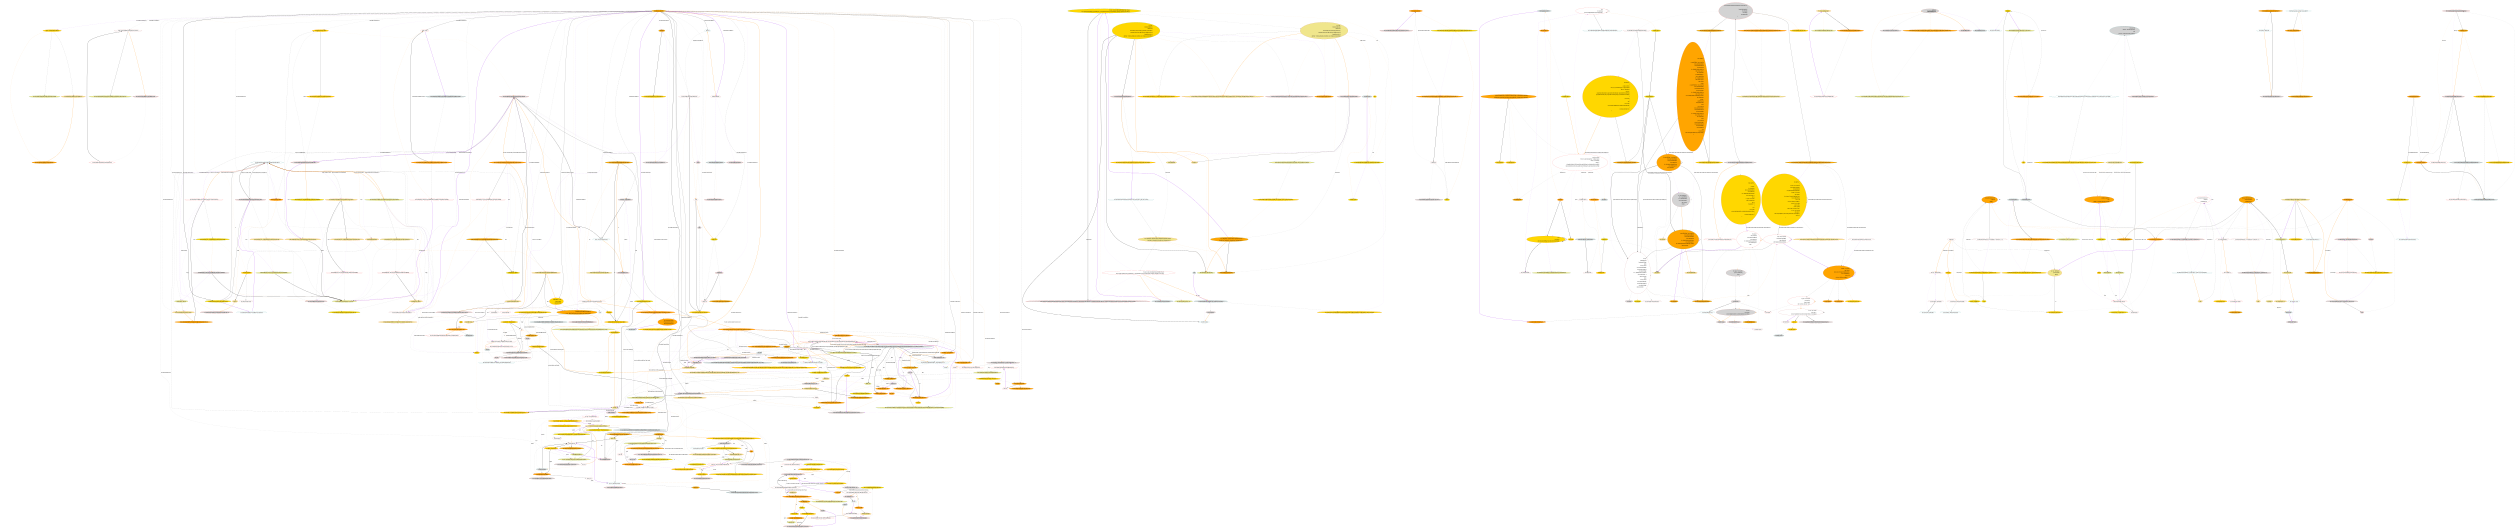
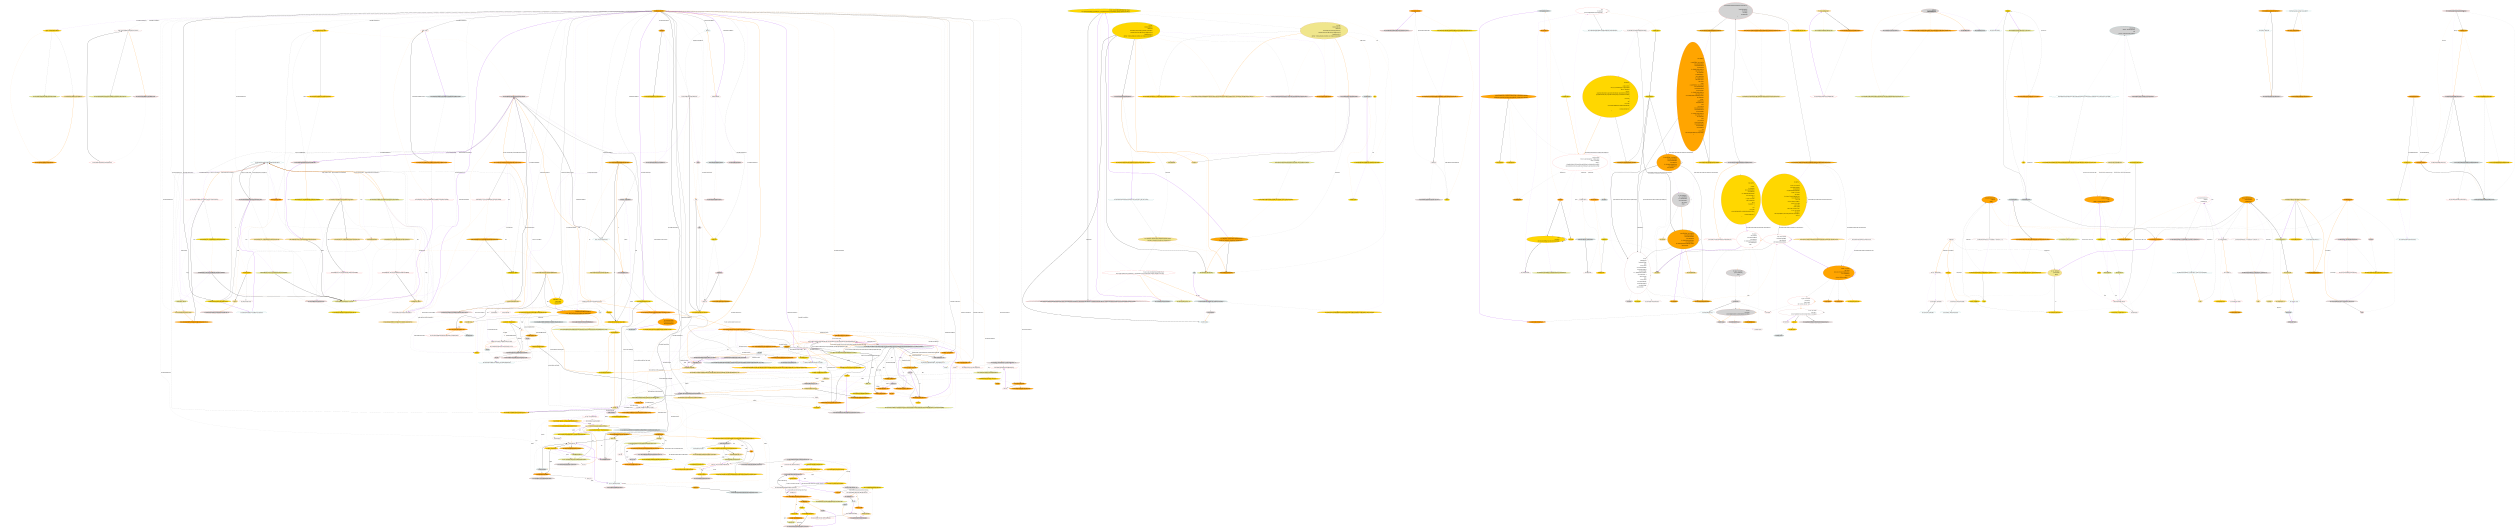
(793, 493) -> (793, 493)
